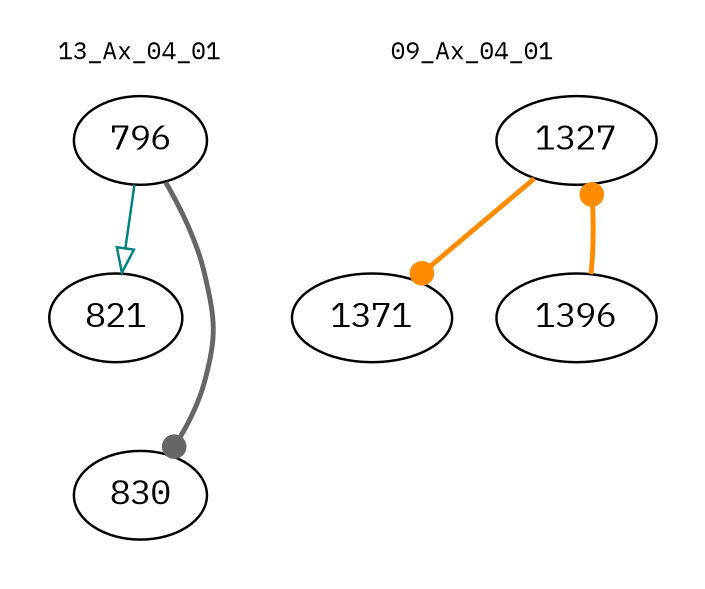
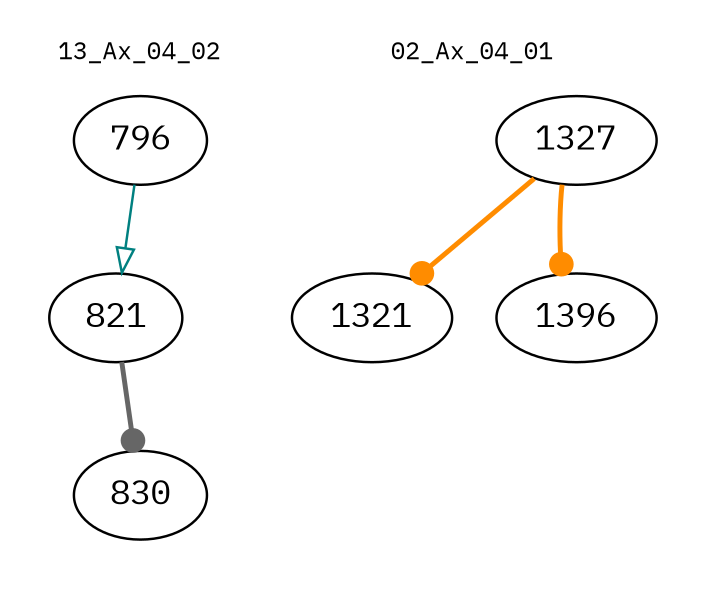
(140, 53) -> (140, 53)
(473, 53) -> (473, 53)
(593, 239) -> (560, 219)
(212, 309) -> (127, 396)
(372, 318) -> (372, 318)
